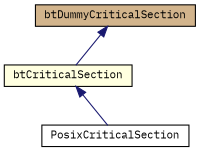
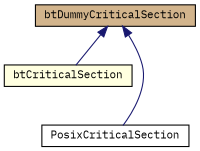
(95, 110) -> (143, 81)
